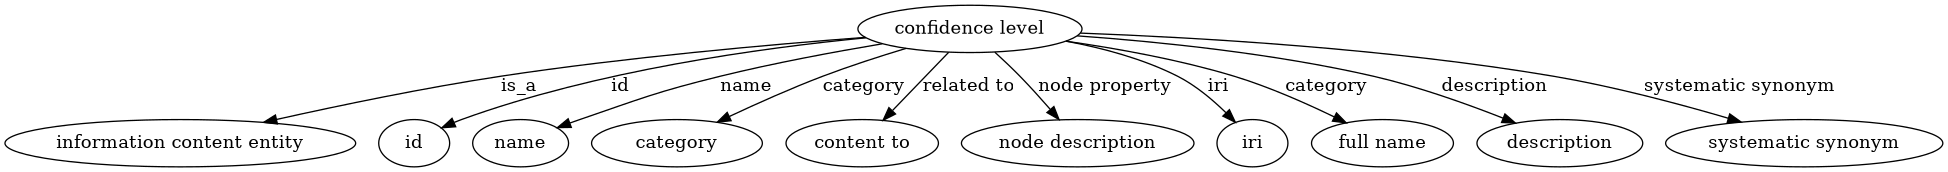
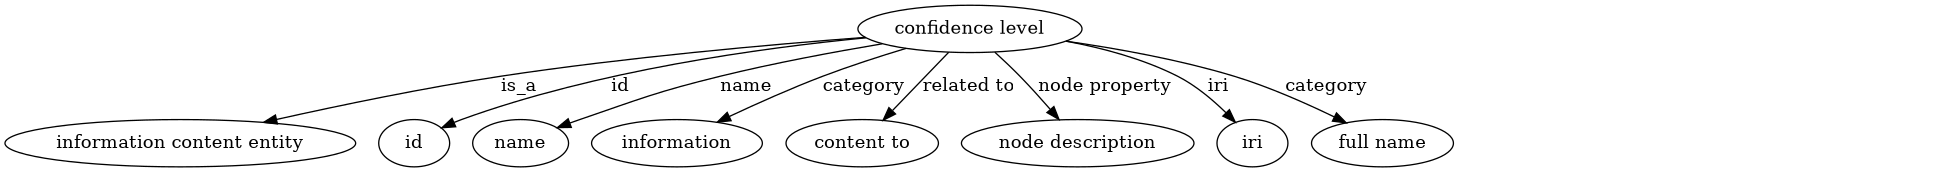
(677, 143) -> (677, 143)
(1560, 143) -> none
(1804, 143) -> none
